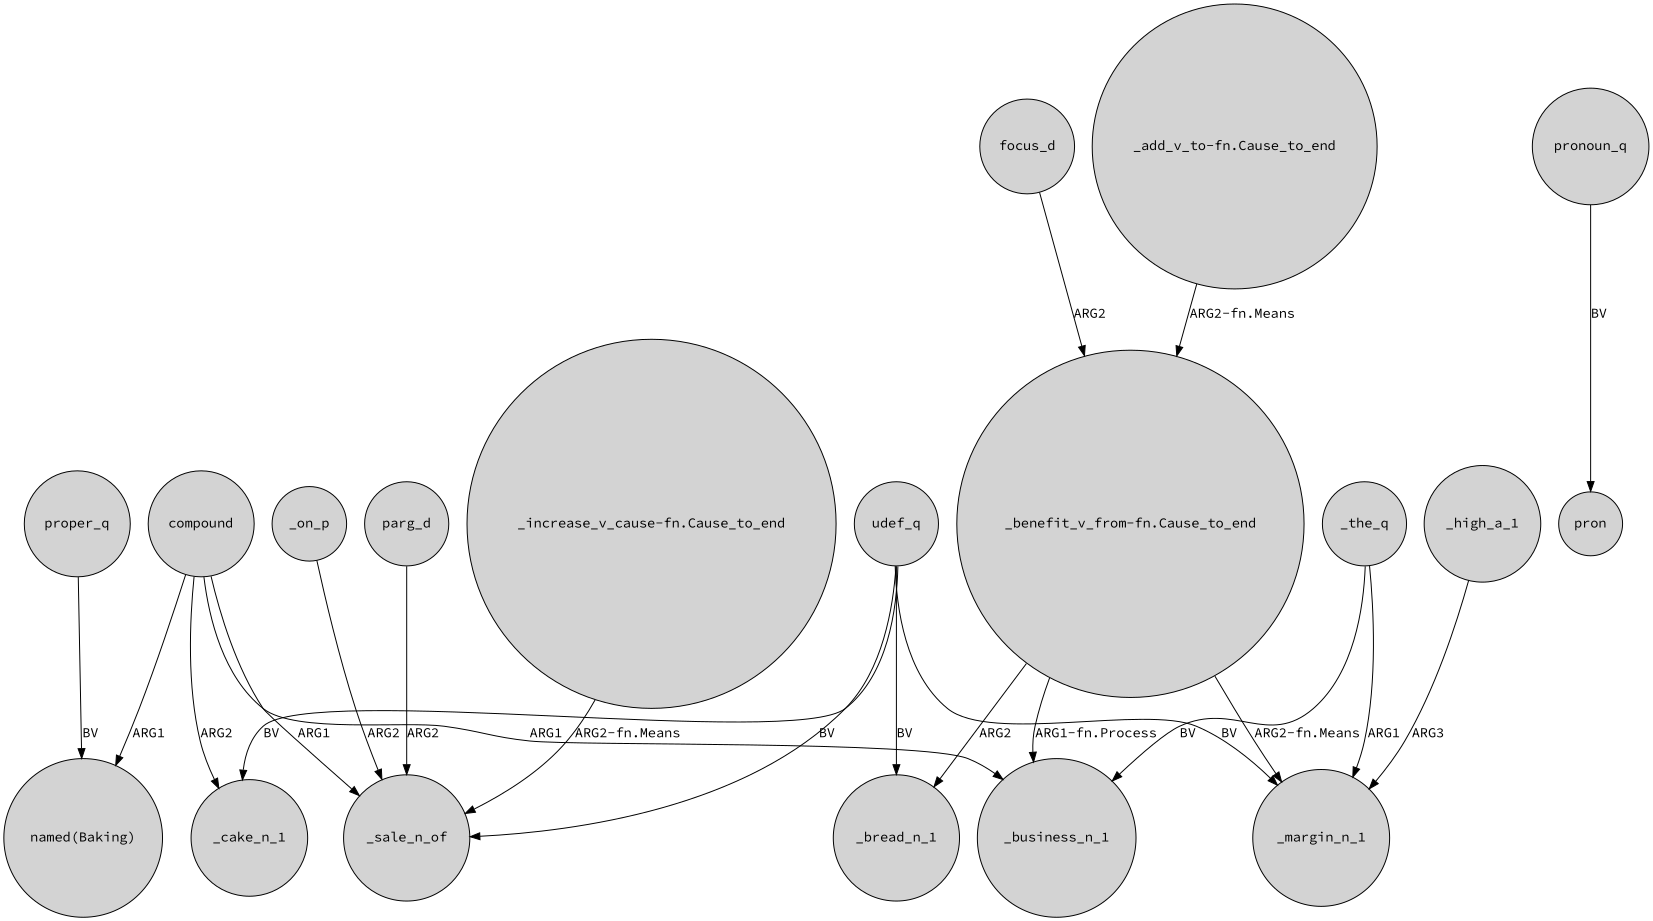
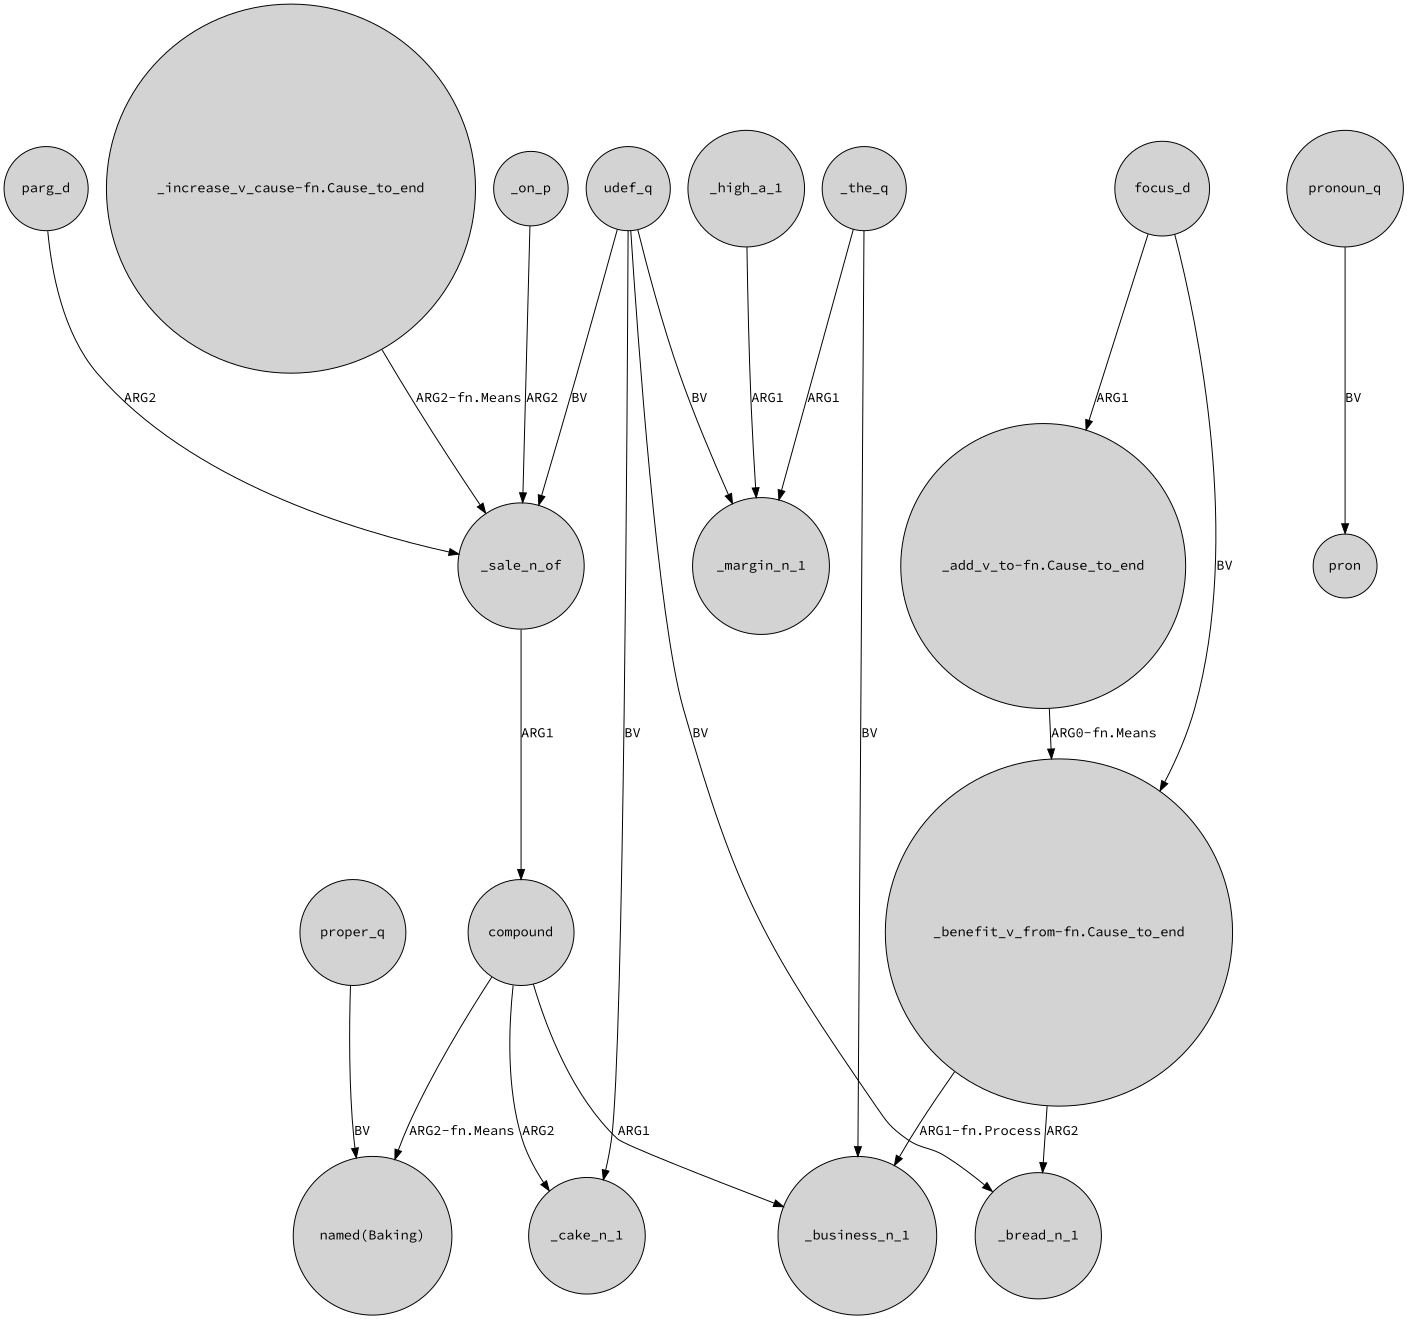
(1090, 314) -> (1225, 566)
(1243, 314) -> (1104, 734)
none -> (1119, 327)
(251, 687) -> (521, 750)
(1248, 730) -> none
(149, 734) -> (462, 1131)
(1428, 734) -> (768, 398)
